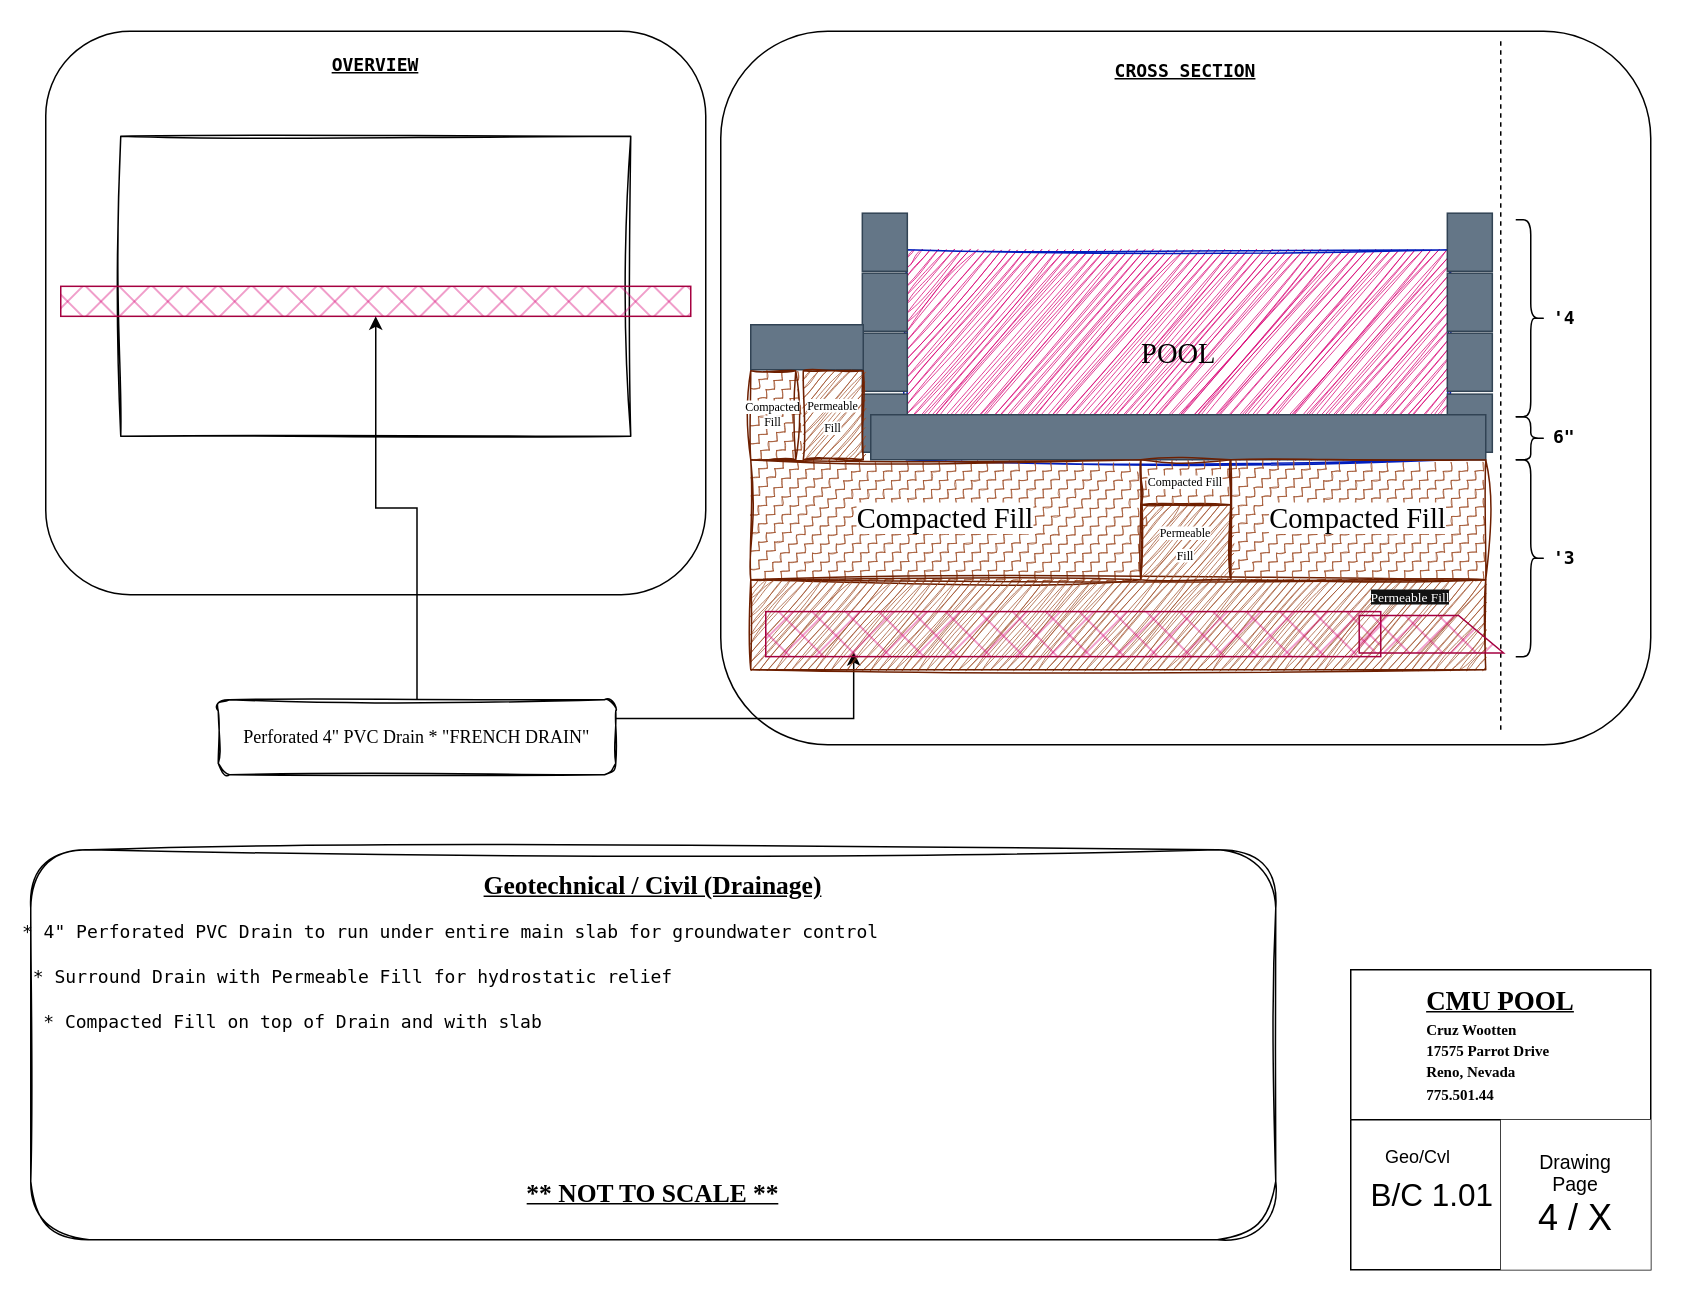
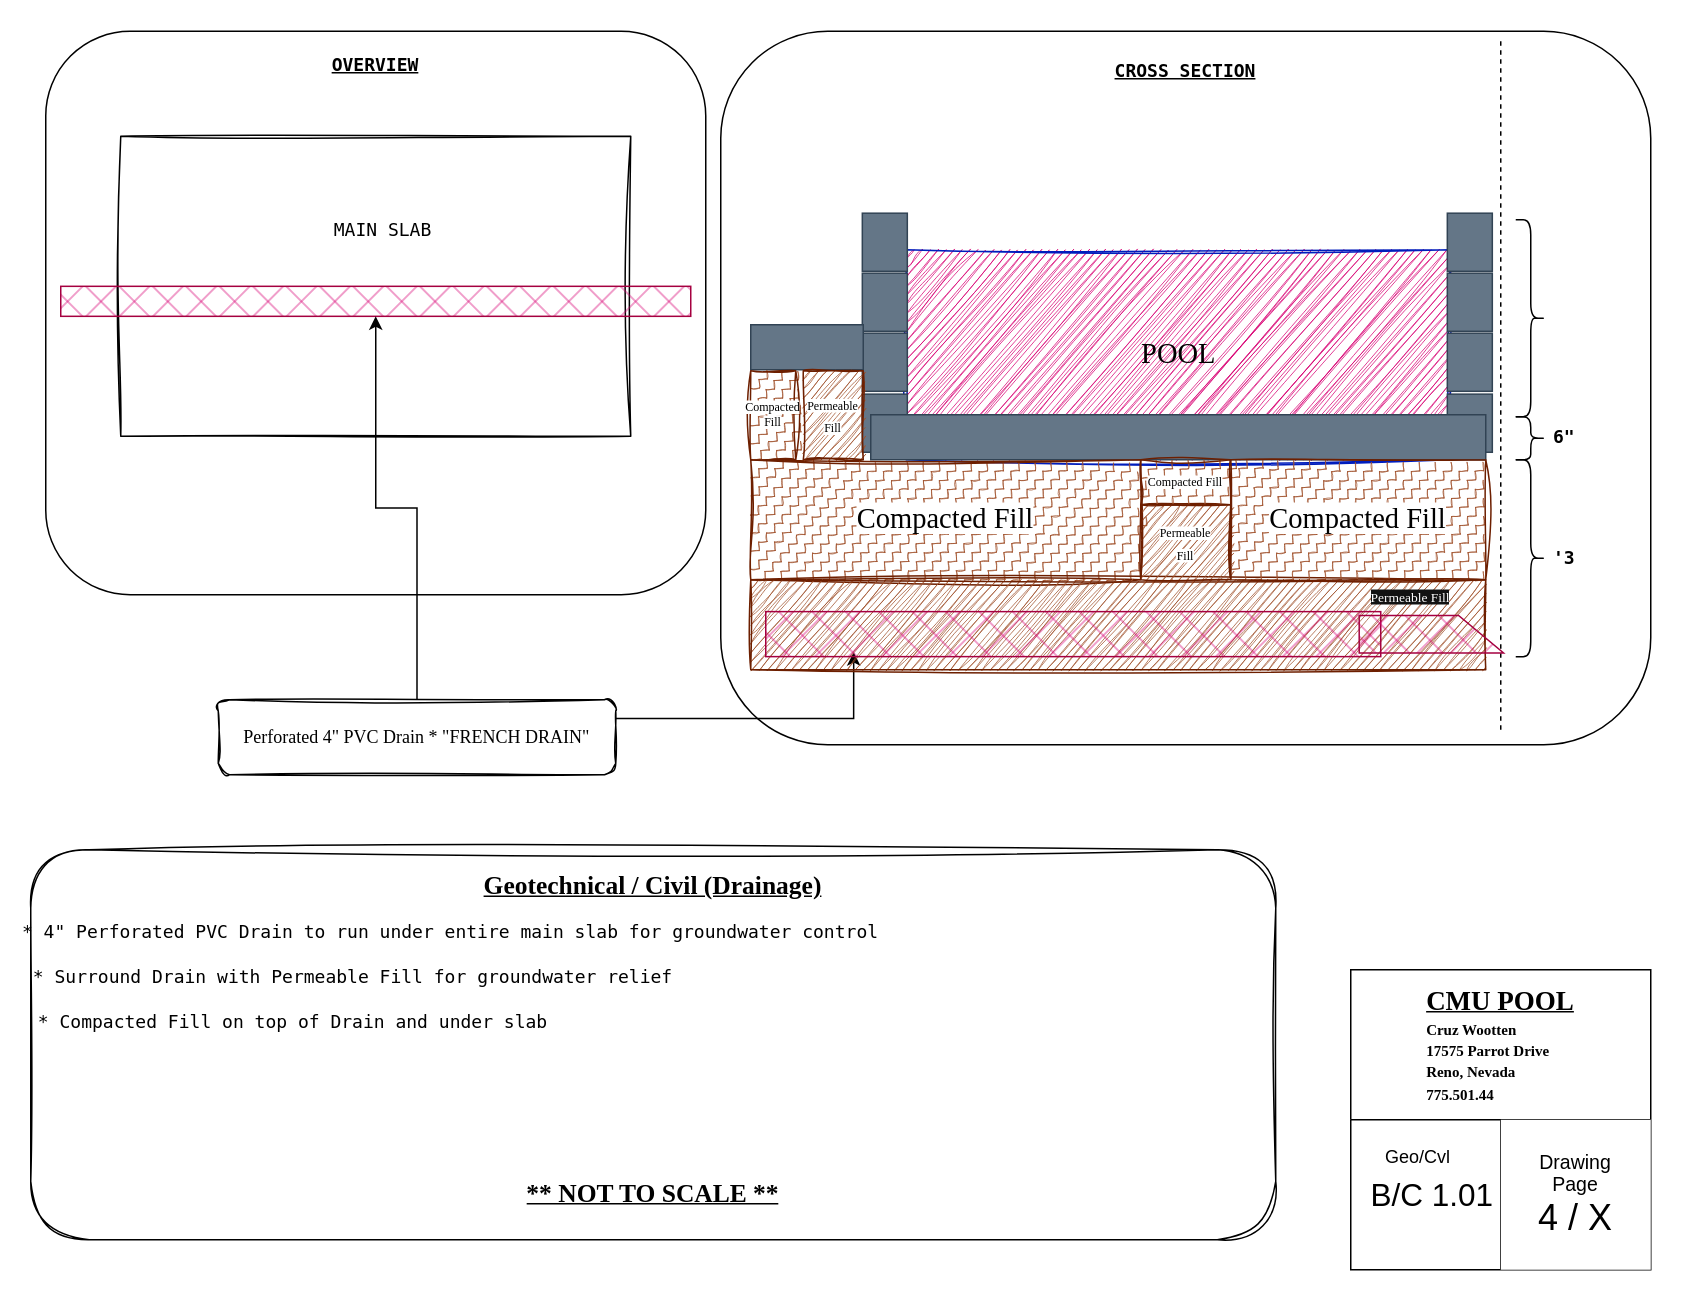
none -> (383, 230)
(1565, 318) -> none
(353, 977) -> (353, 977)
(293, 1022) -> (293, 1022)
